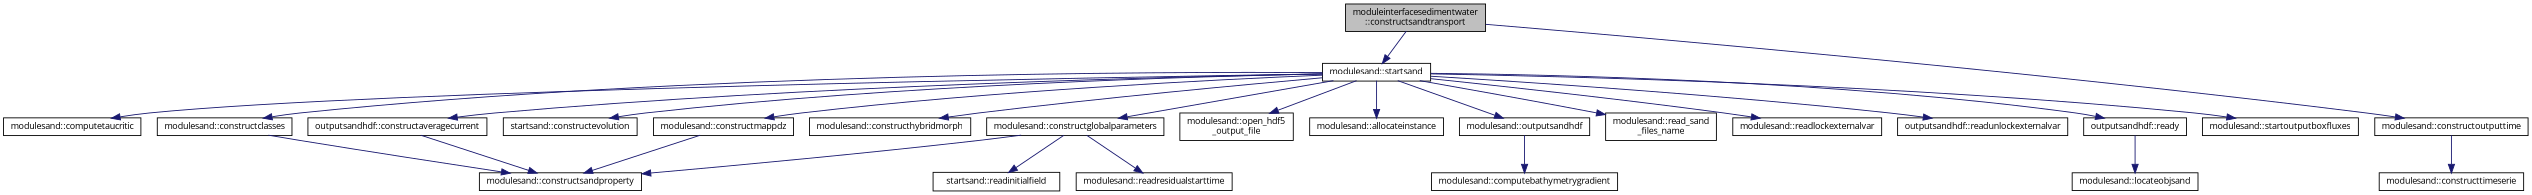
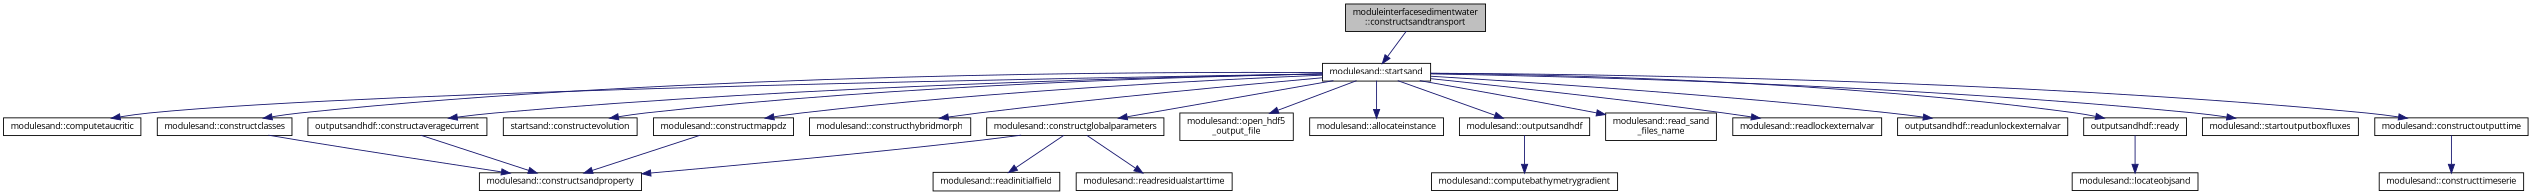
(1941, 66) -> (1915, 84)
(996, 182) -> (996, 182)
